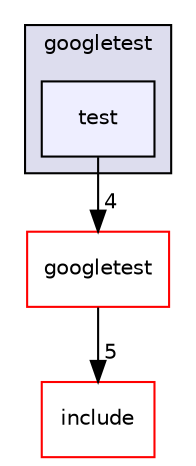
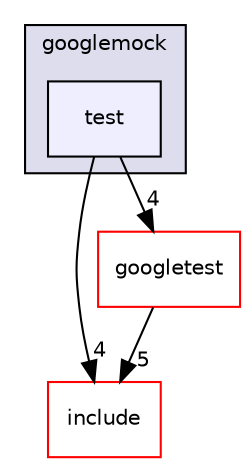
(98, 45) -> (105, 45)
none -> (77, 259)
